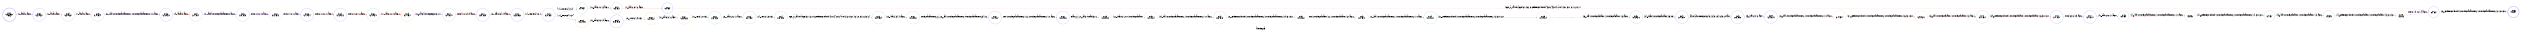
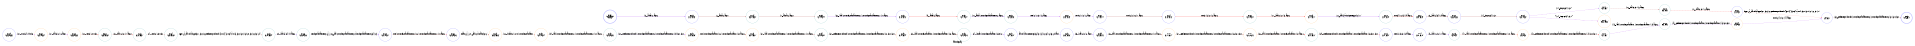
(599, 21) -> none
